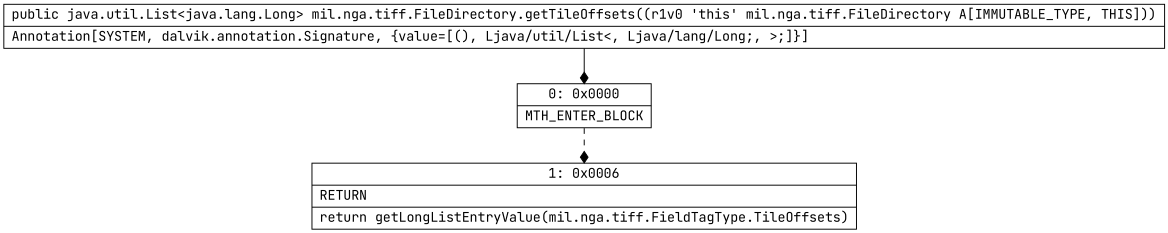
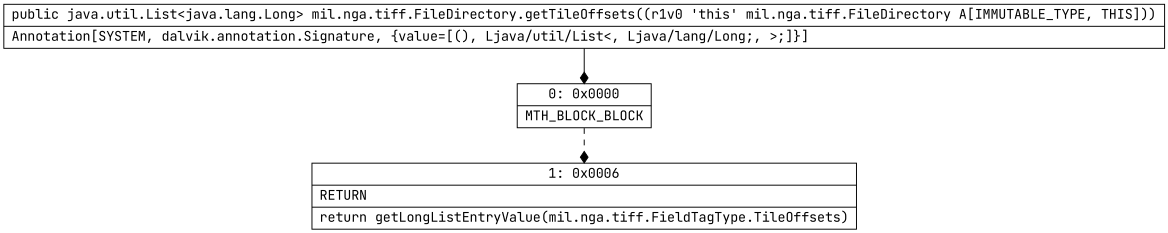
(584, 116) -> (584, 116)
